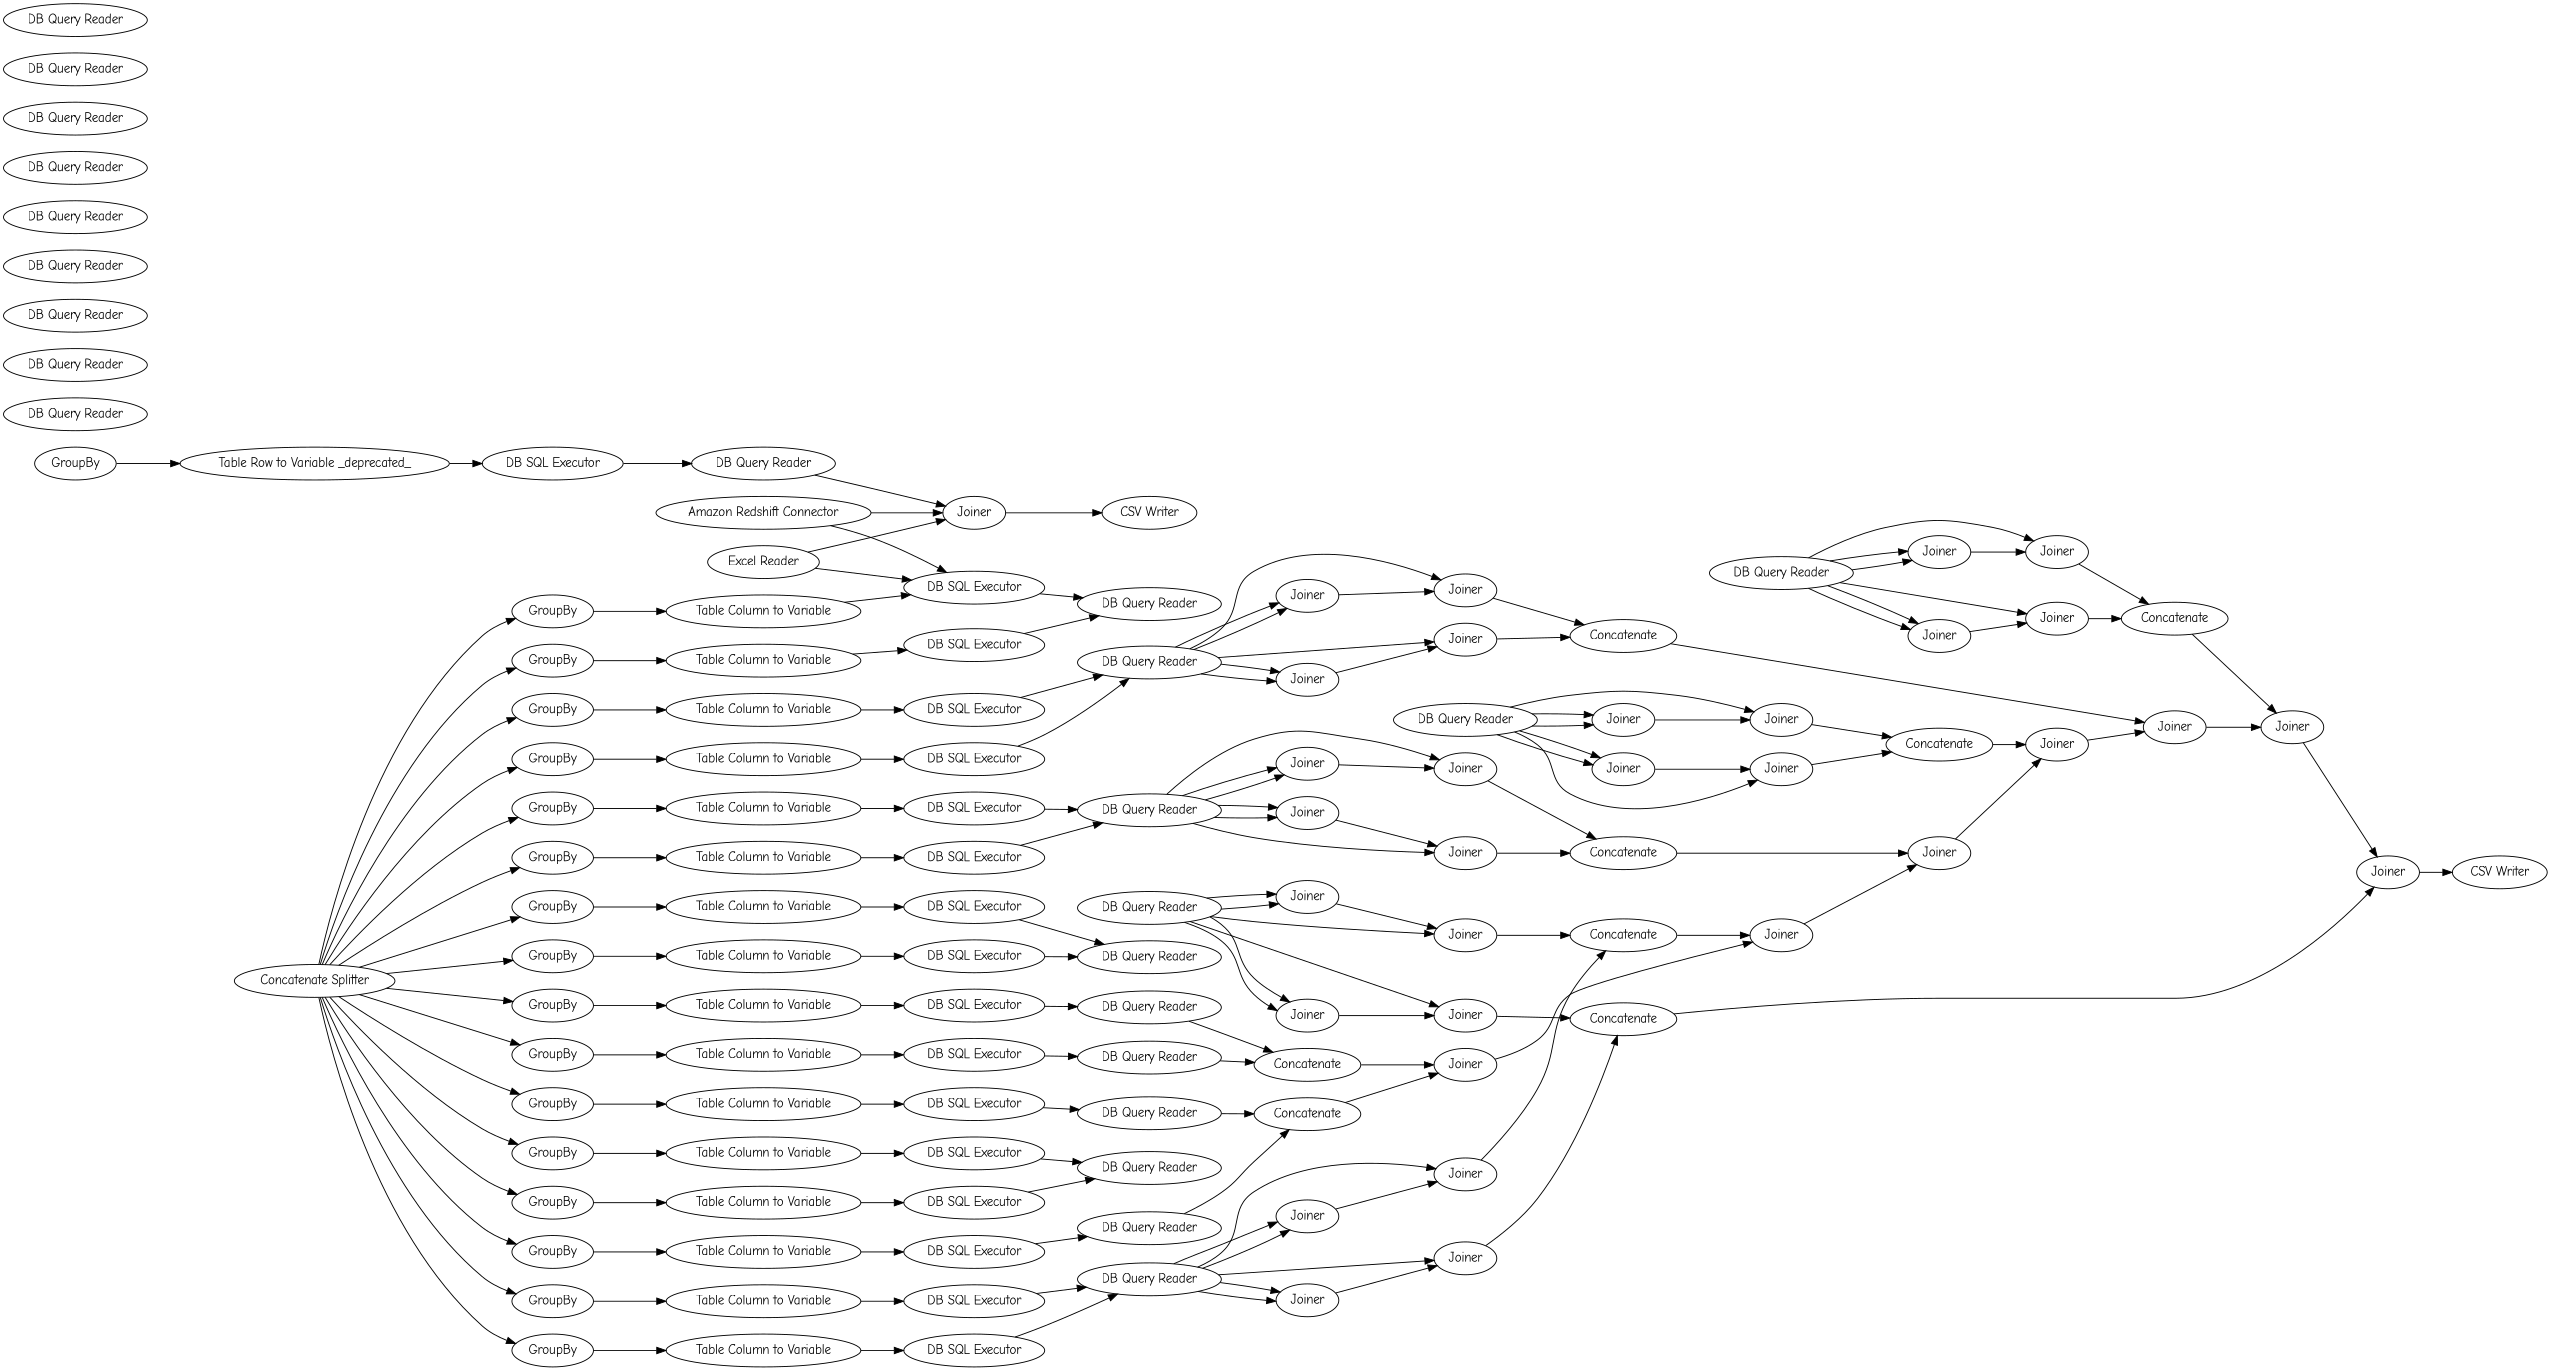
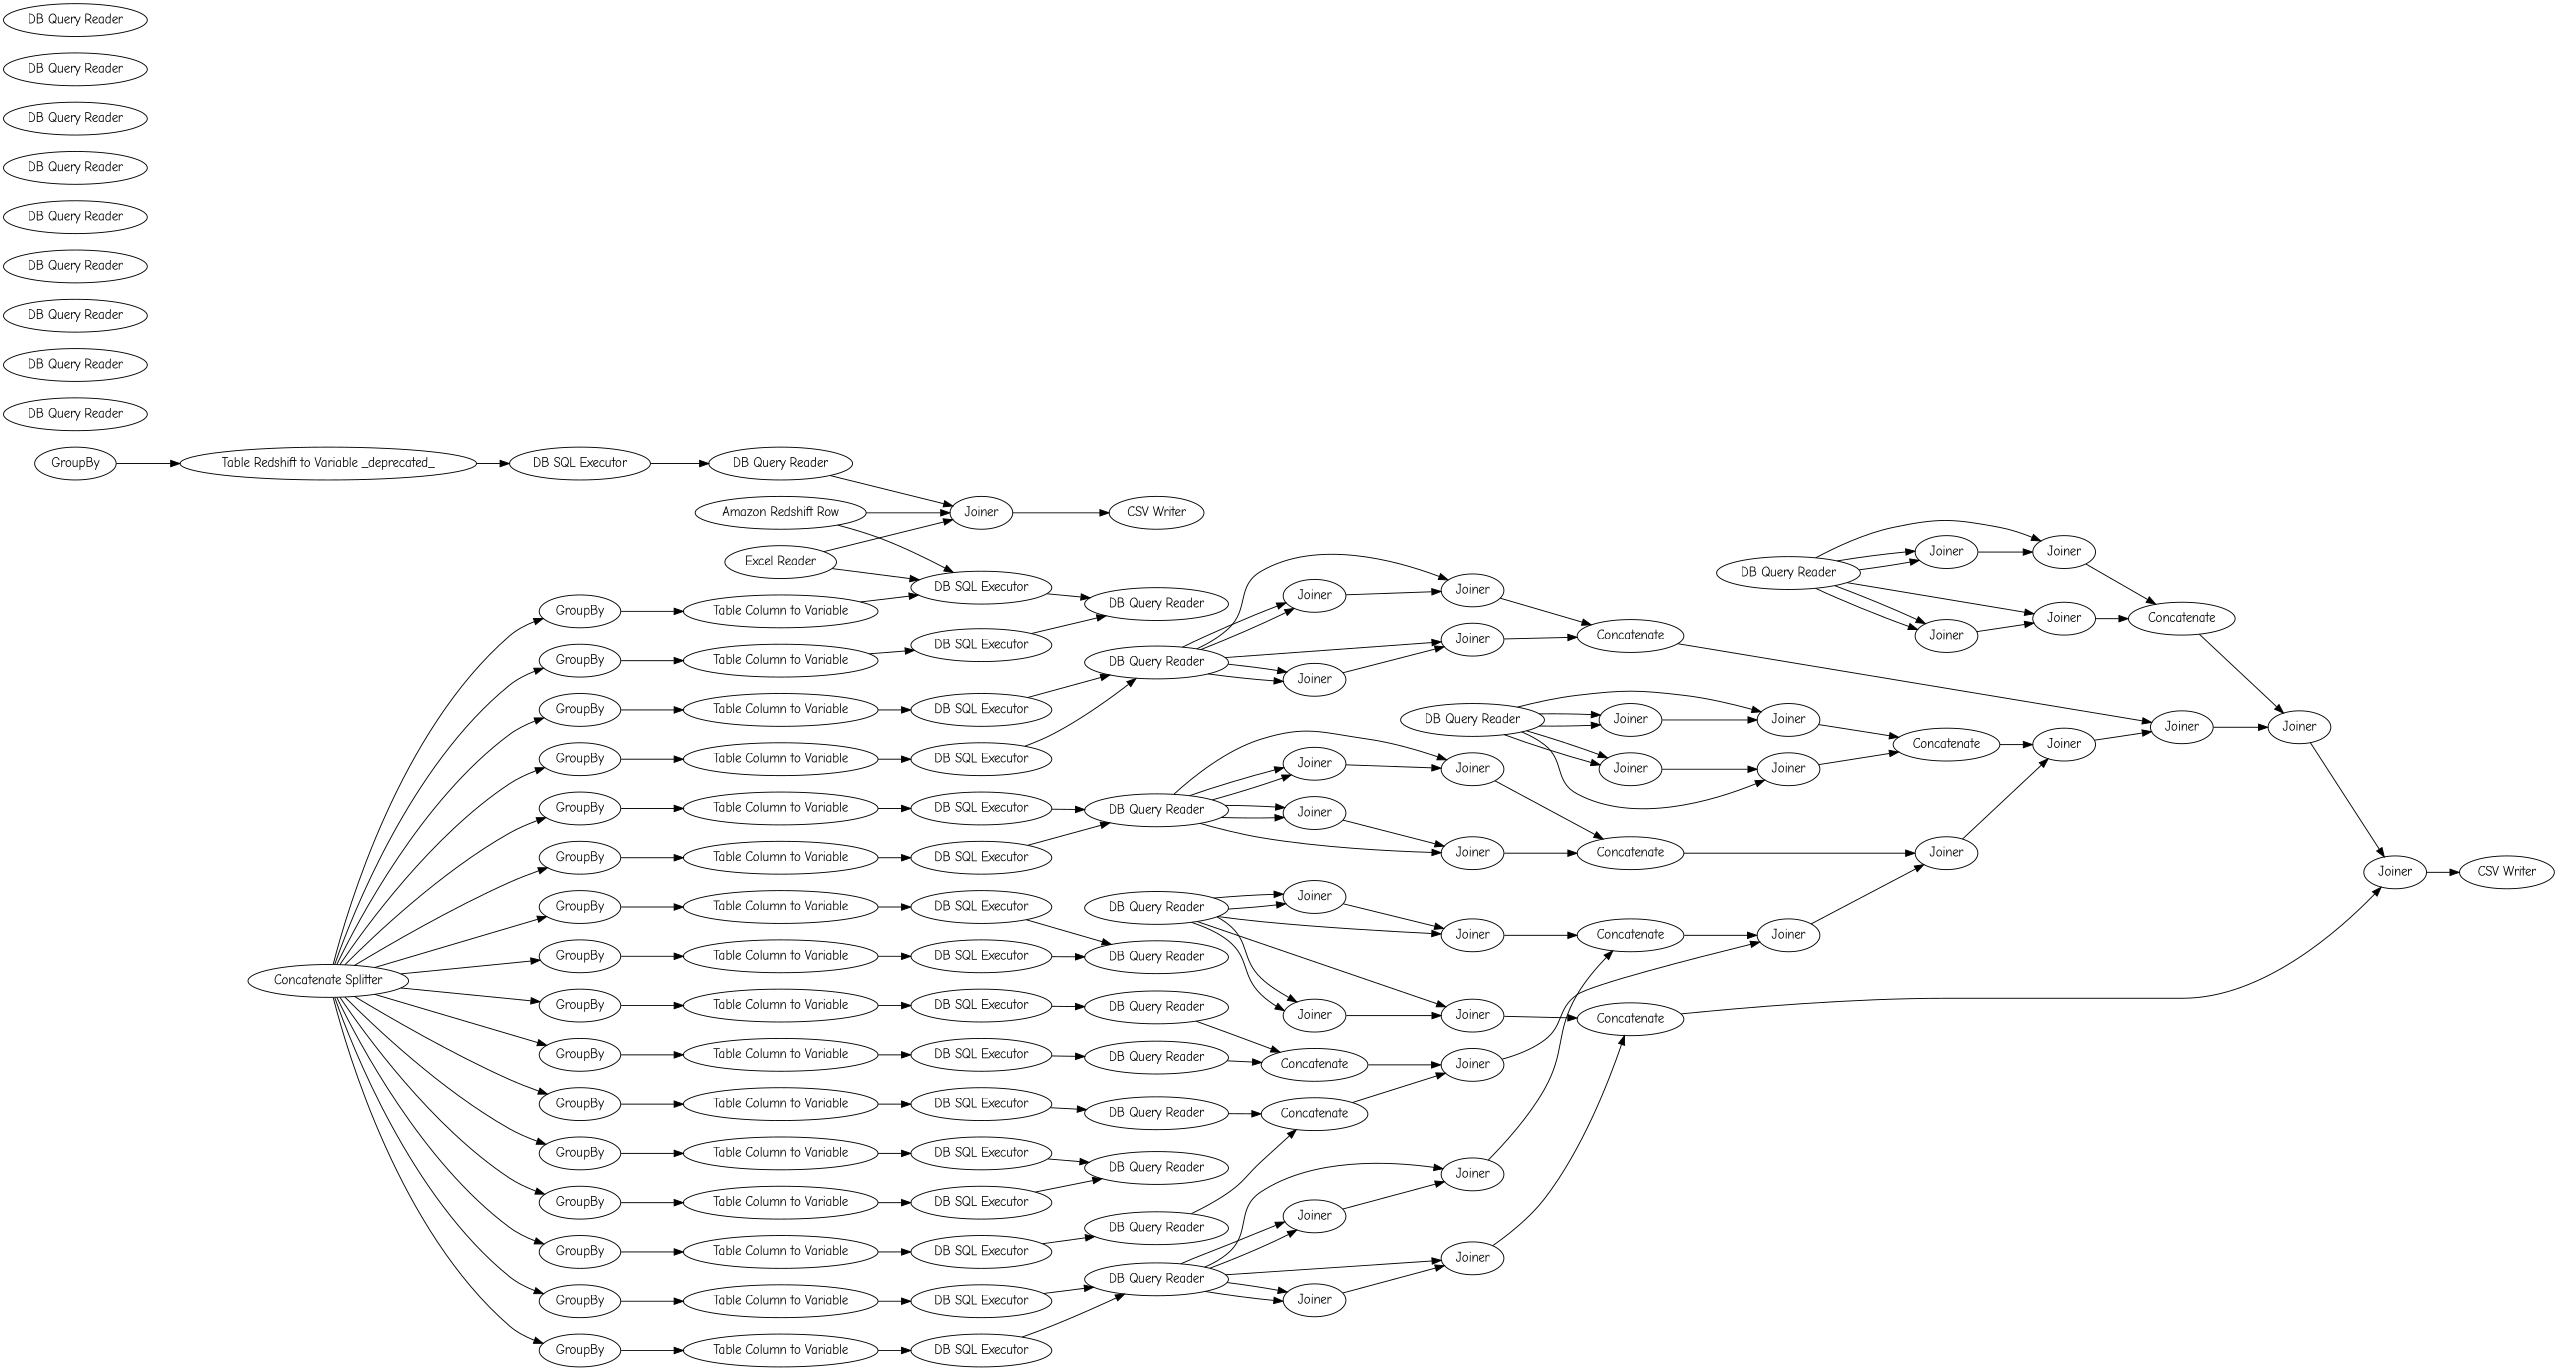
(315, 464) -> (328, 464)
(763, 513) -> (781, 513)
